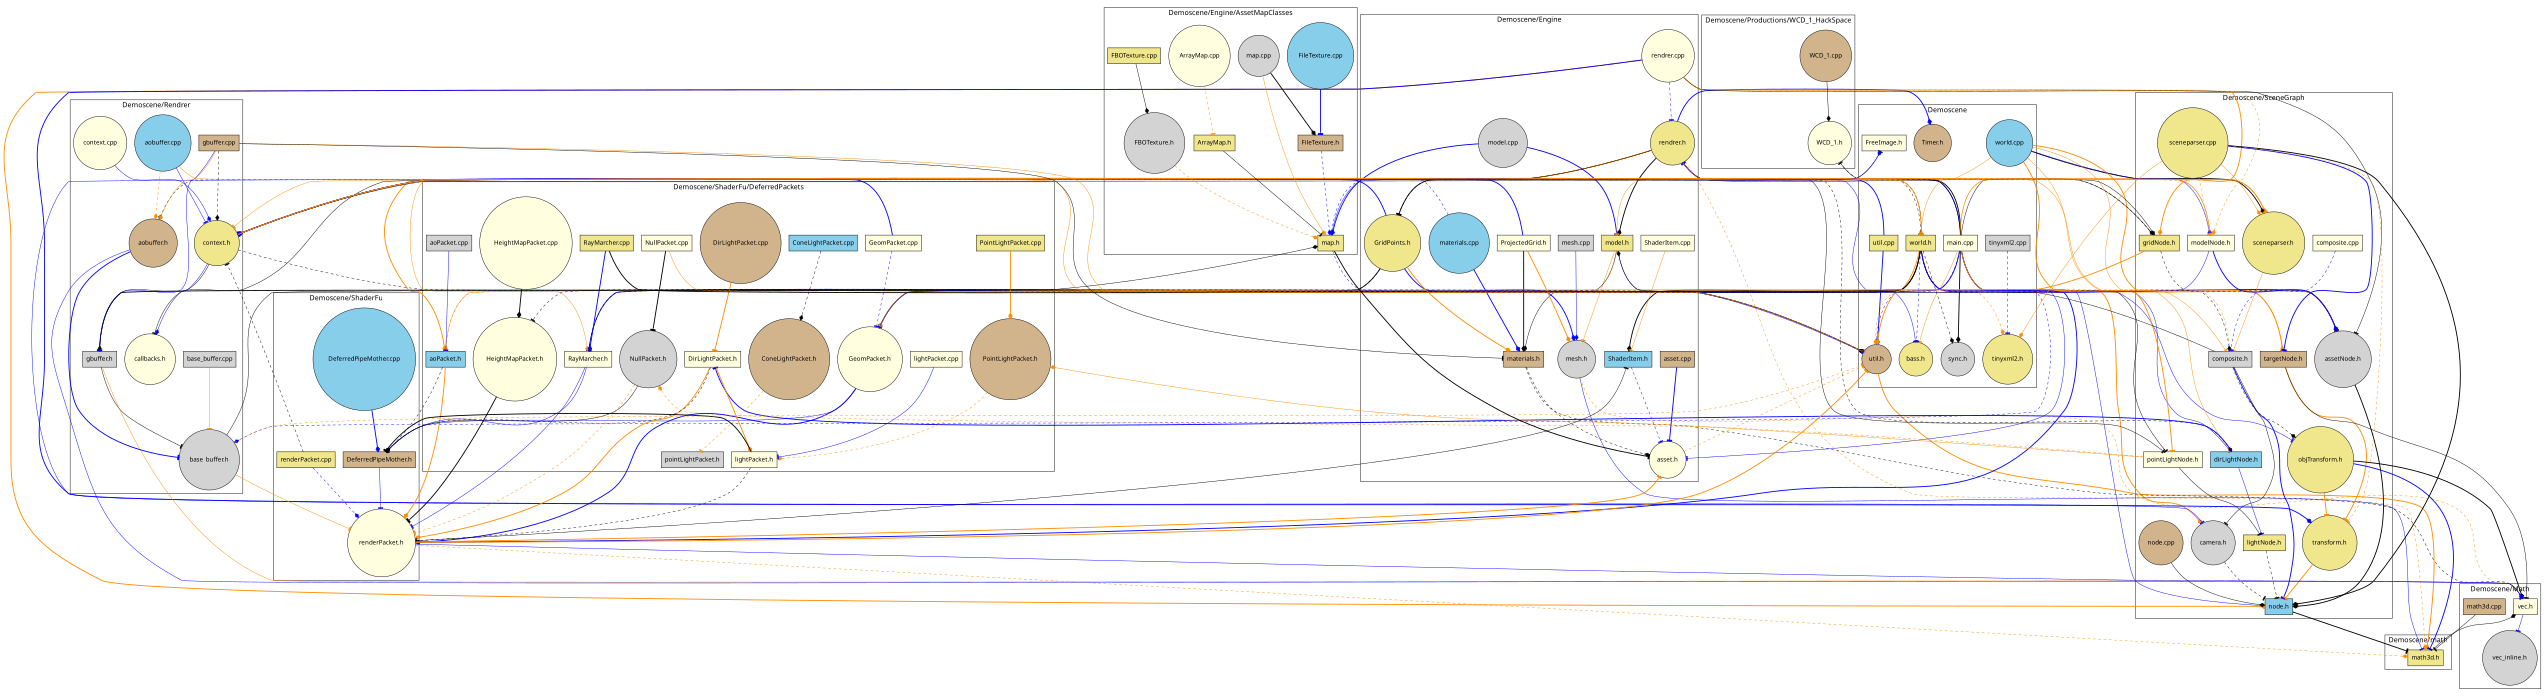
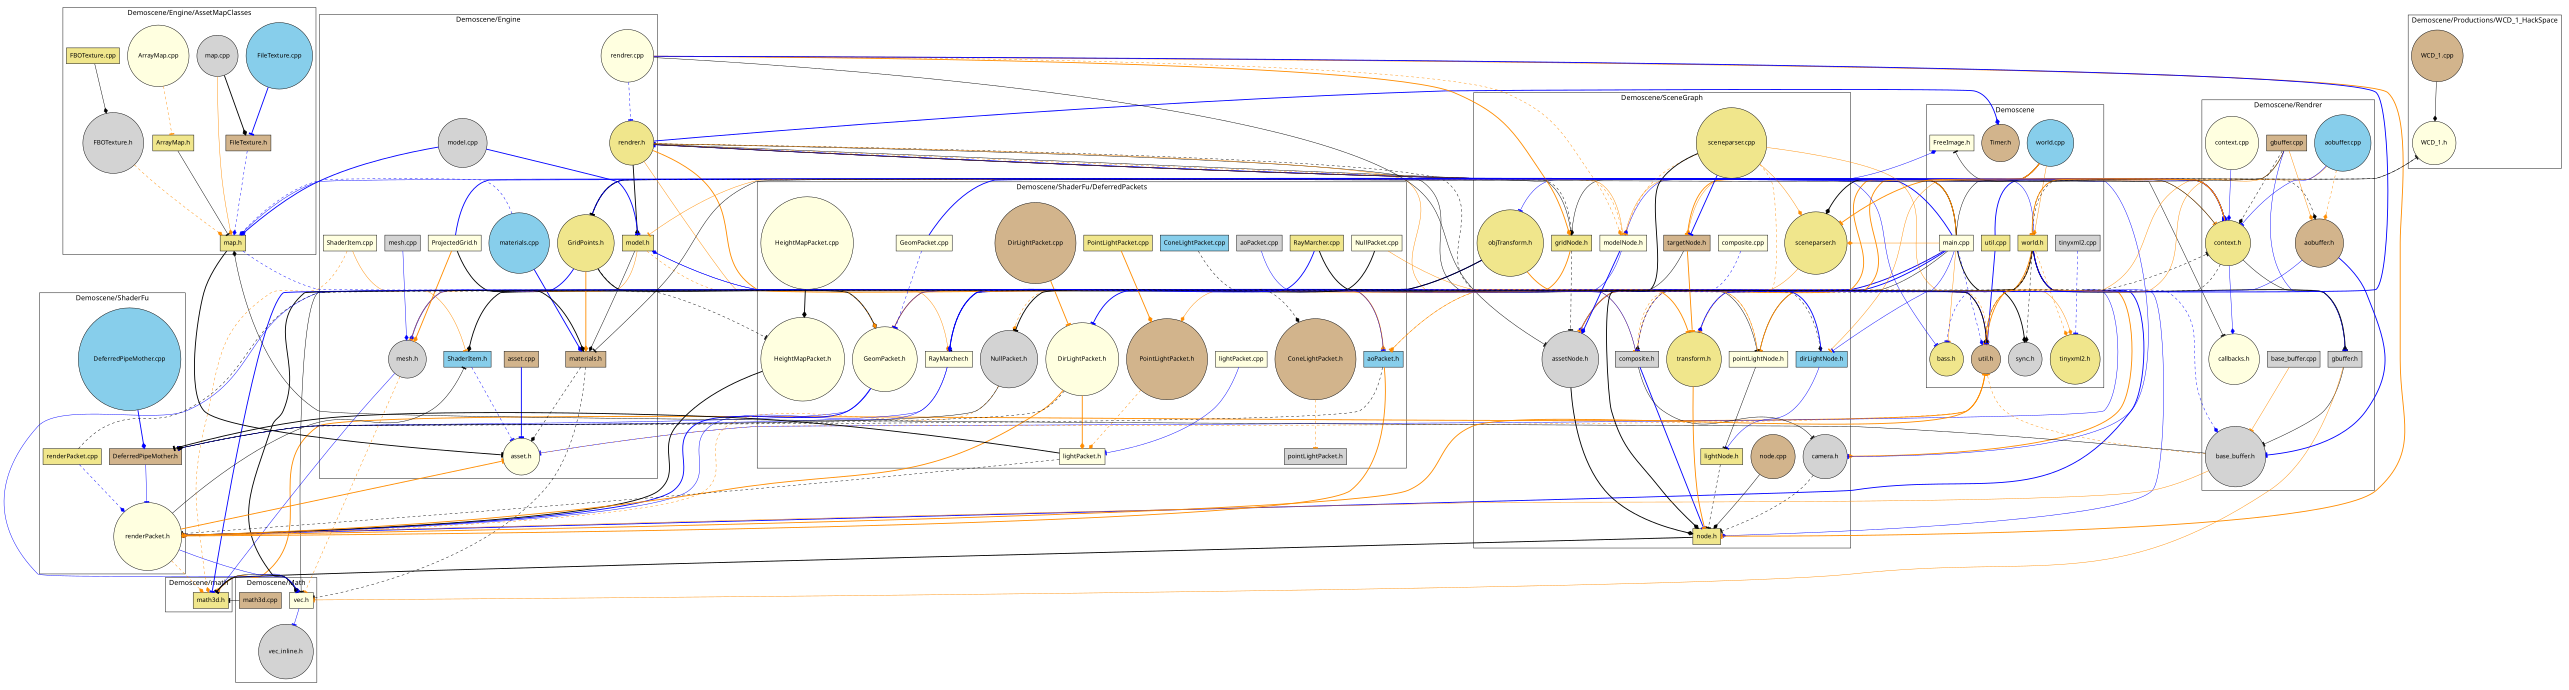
(1911, 292) -> (1161, 290)
(713, 359) -> (1082, 359)
(2272, 421) -> none
(1968, 497) -> (214, 383)
(2279, 607) -> (1707, 537)
